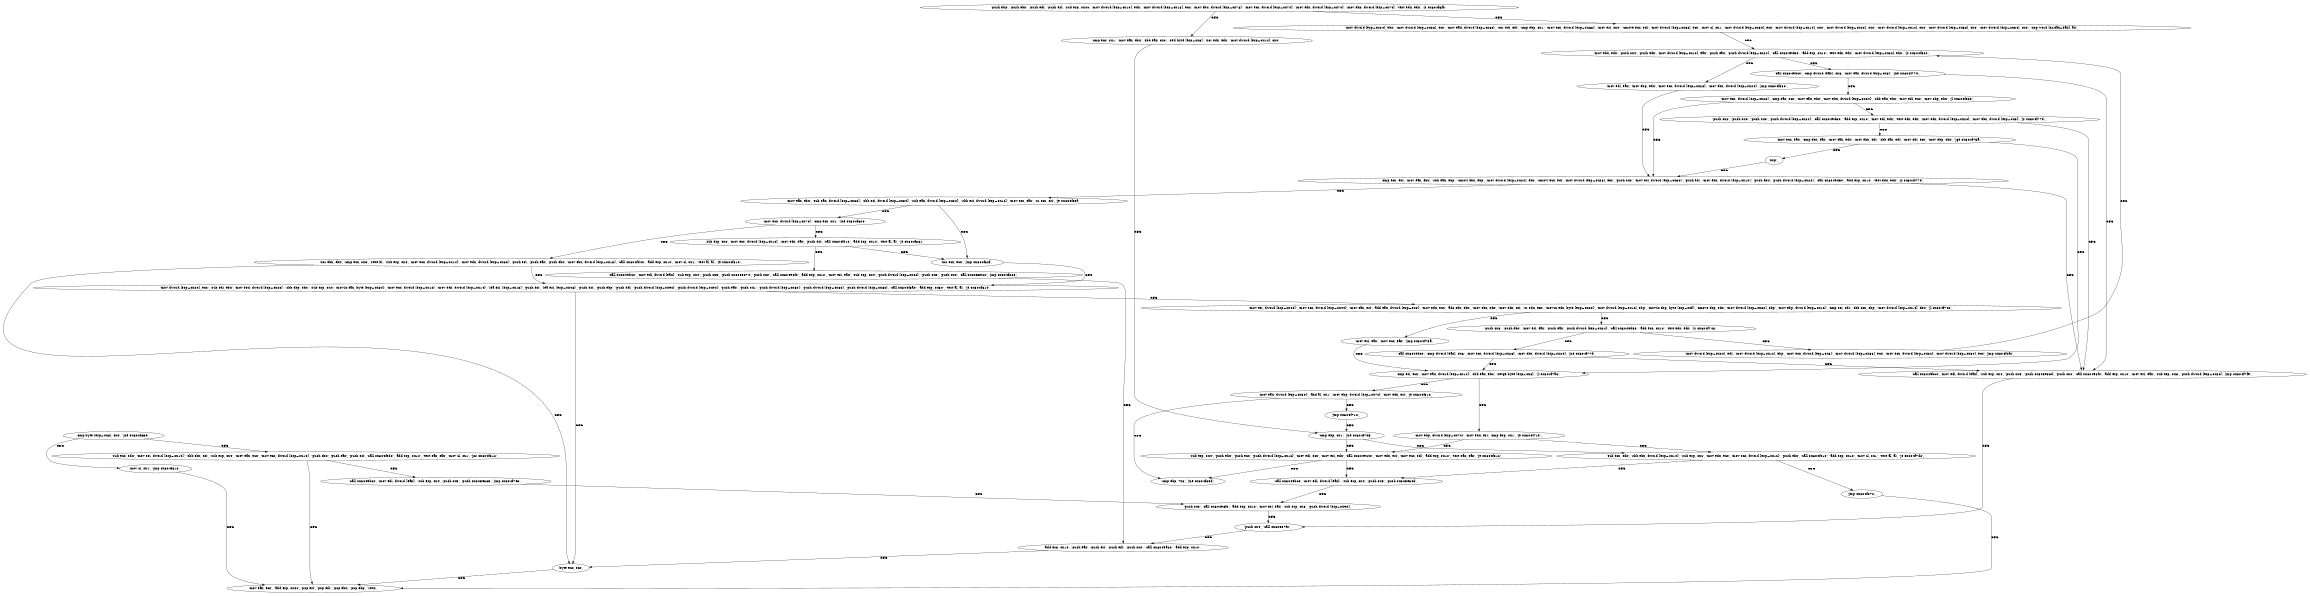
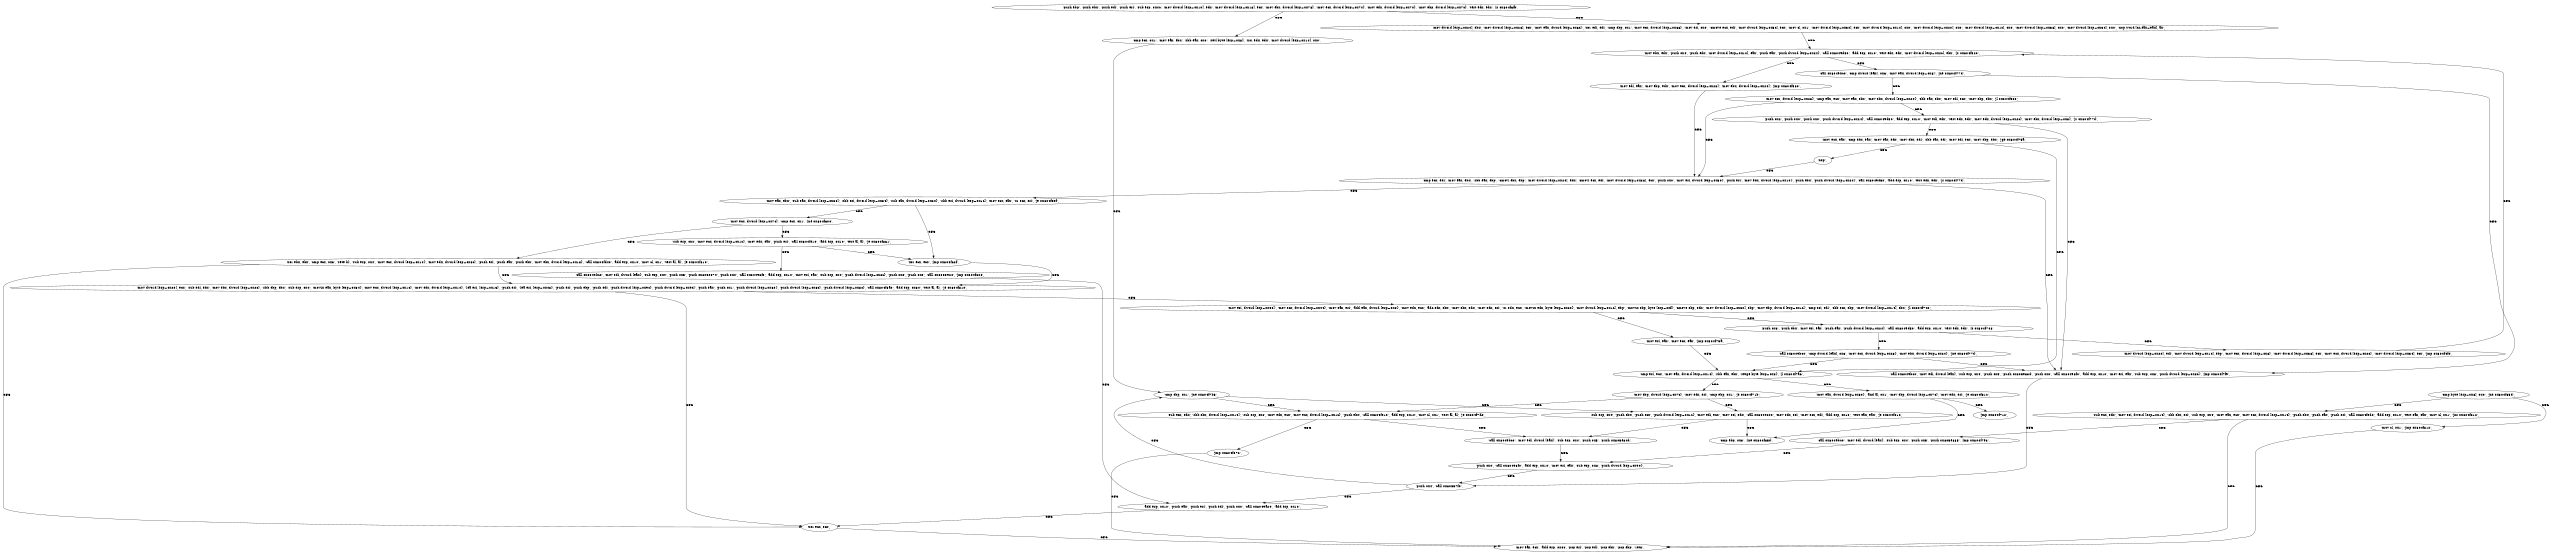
(1346, 424) -> (1229, 466)
(1188, 481) -> (1747, 441)
(571, 568) -> (820, 527)
